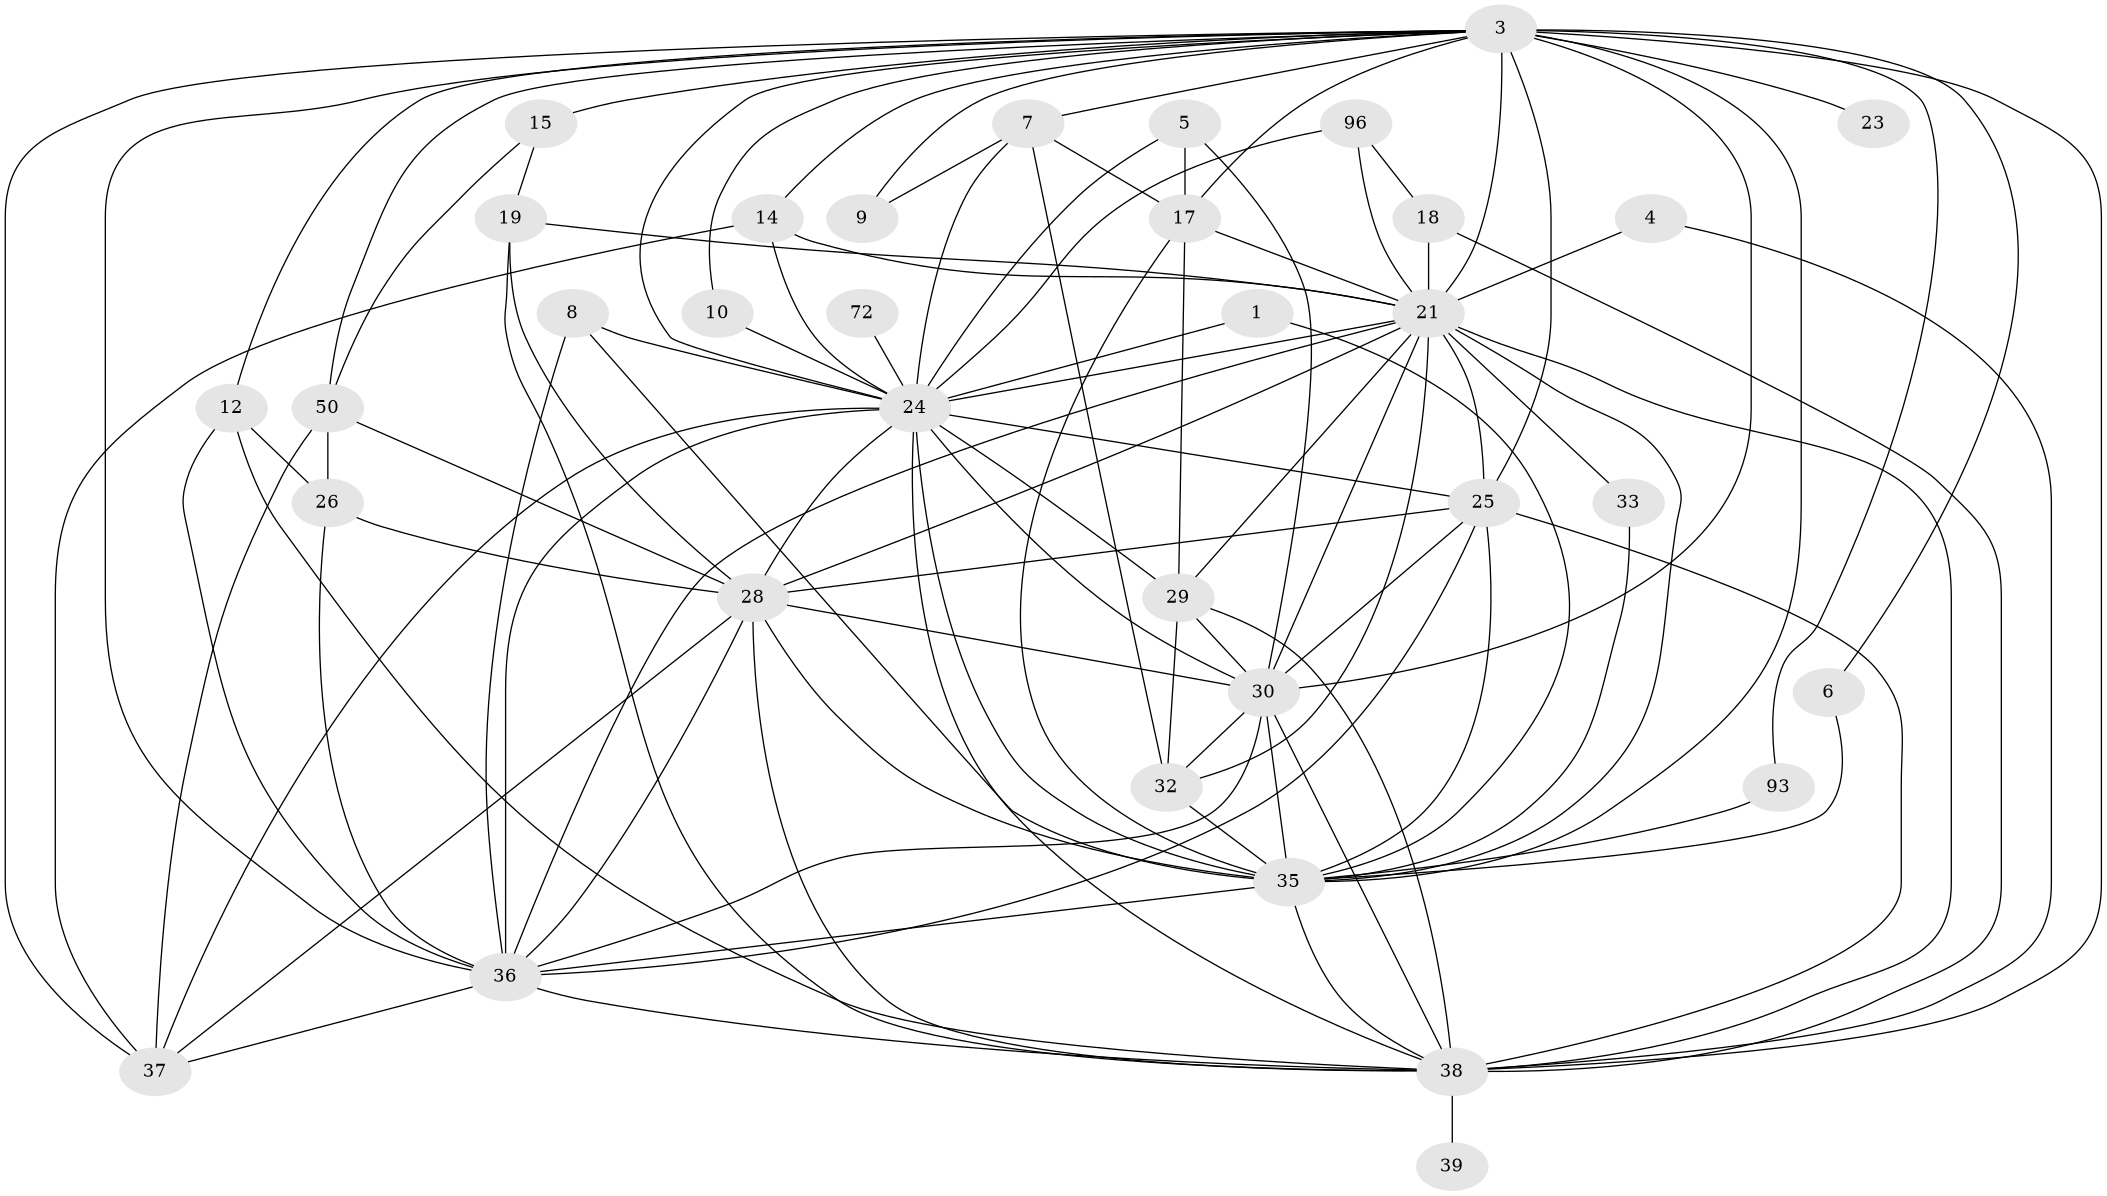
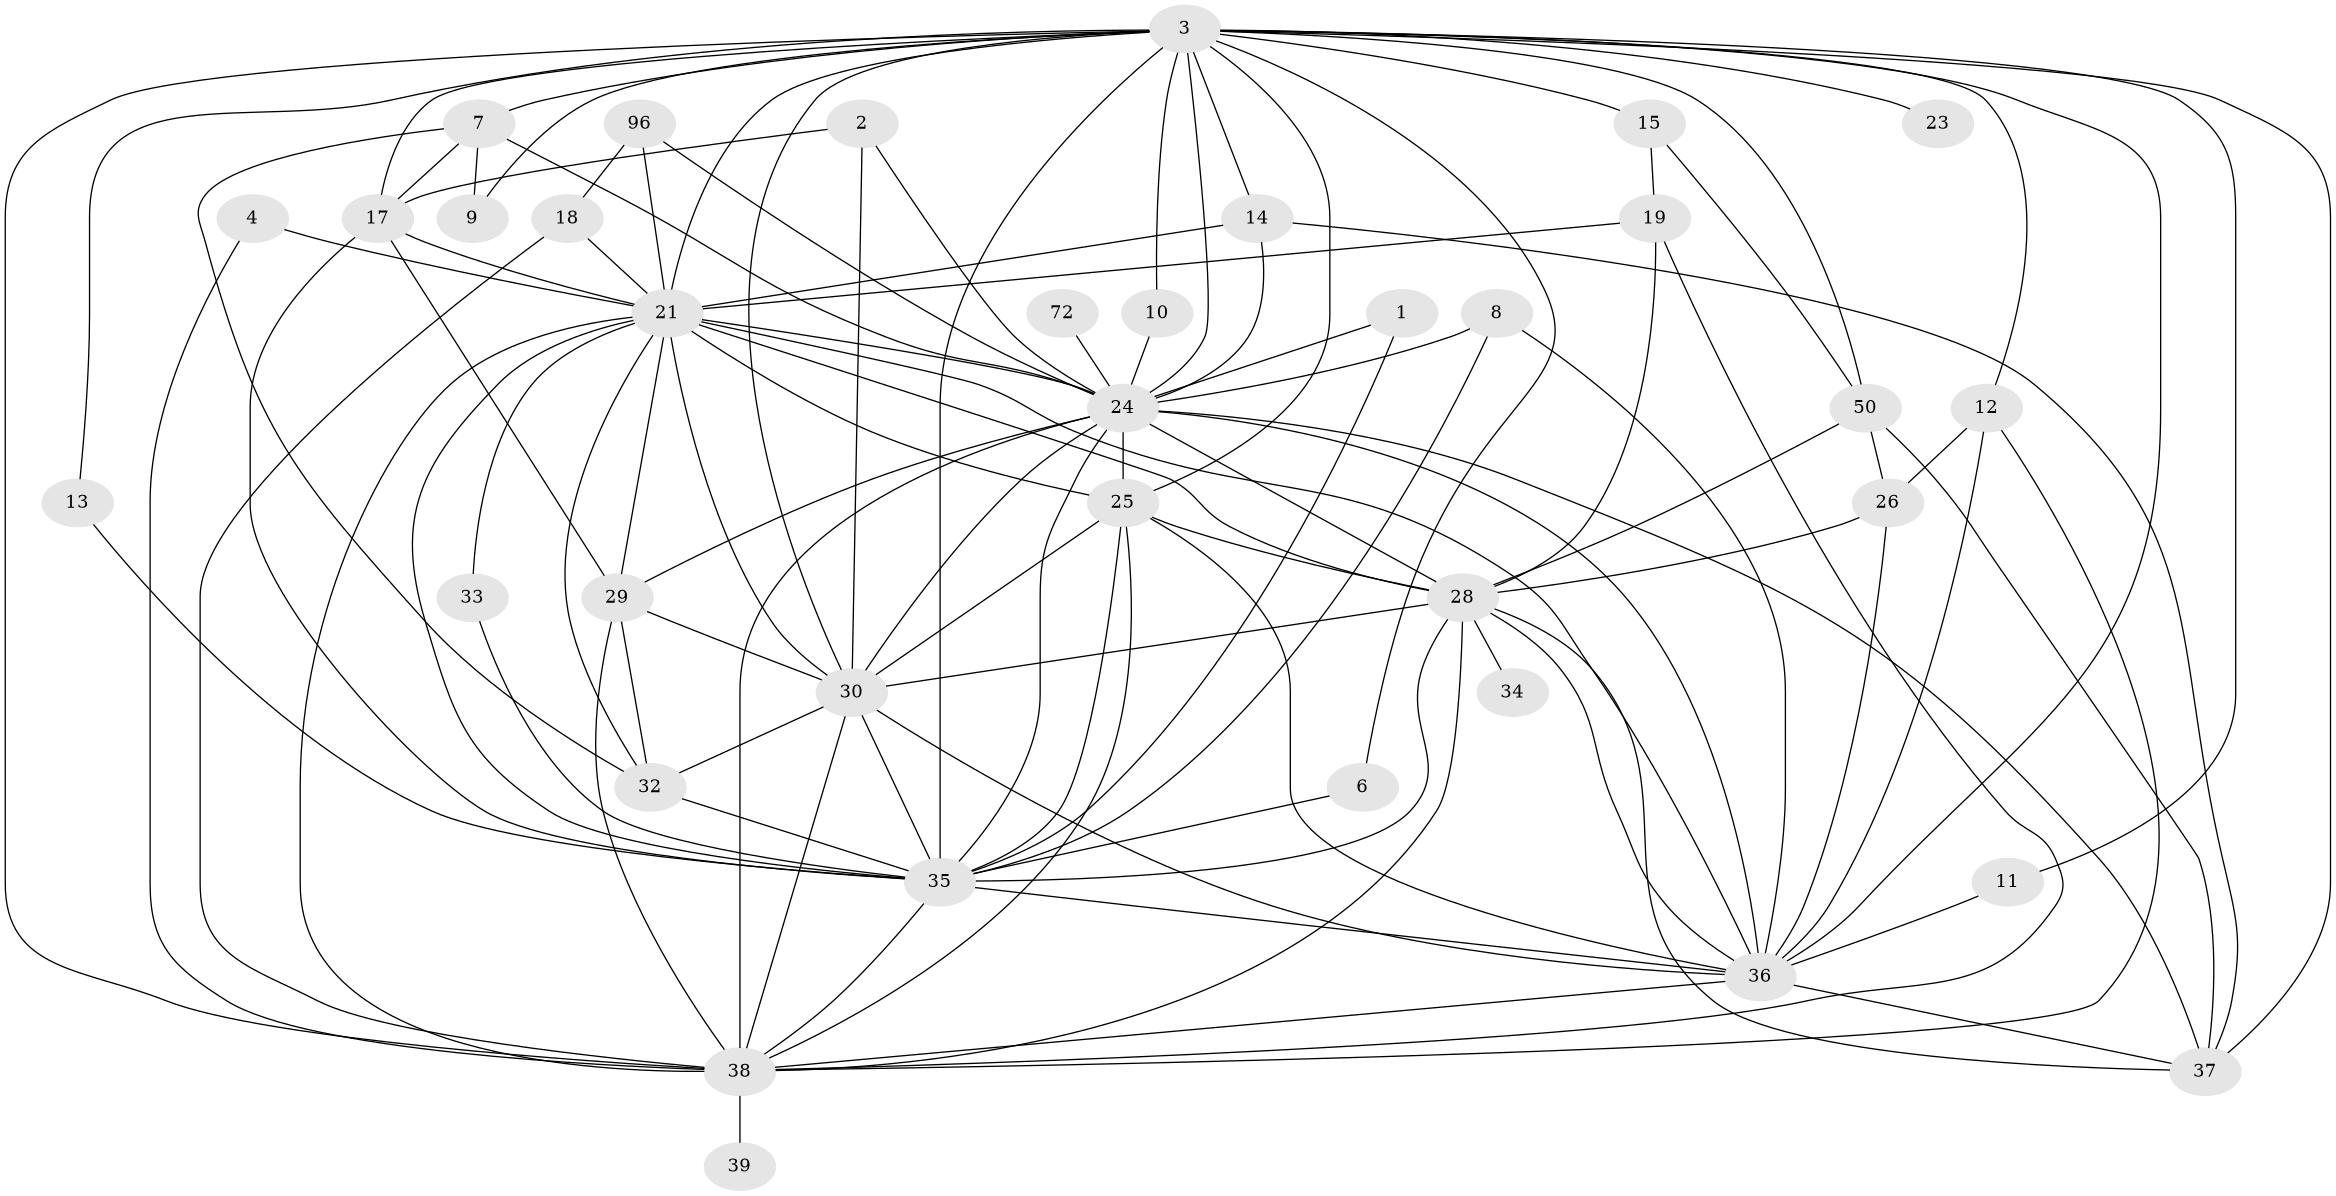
(1185, 124) -> (862, 124)
none -> (1513, 693)
(1779, 787) -> (78, 503)
none -> (2008, 882)
